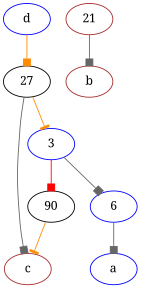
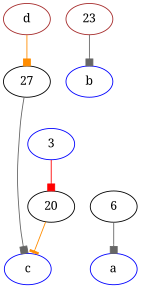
(27, 19) -> (27, 19)
(89, 19) -> (89, 19)
(89, 82) -> (89, 82)
(38, 111) -> none
(79, 172) -> none
(51, 207) -> (51, 207)
(114, 207) -> (114, 207)
(28, 269) -> (28, 269)
